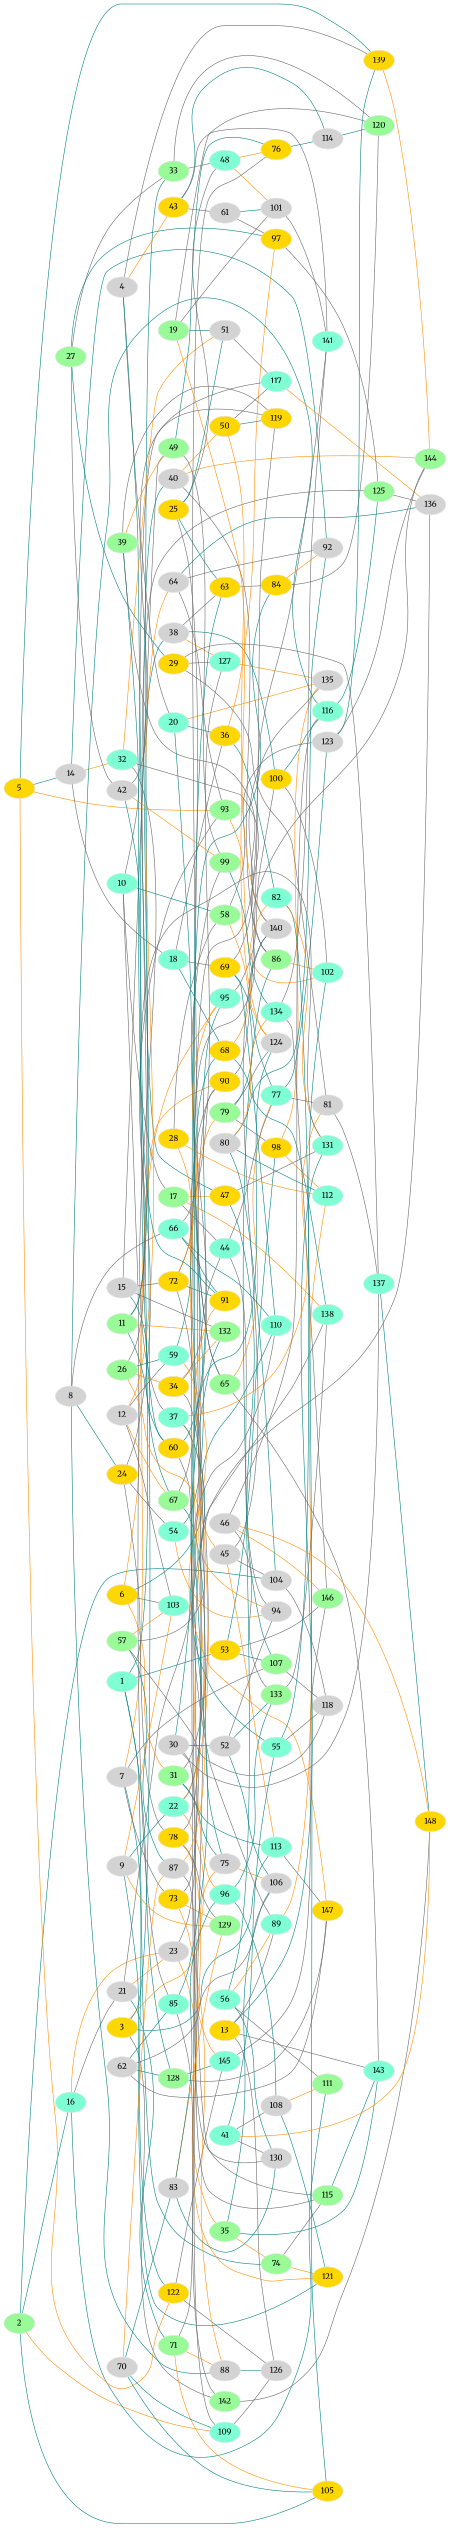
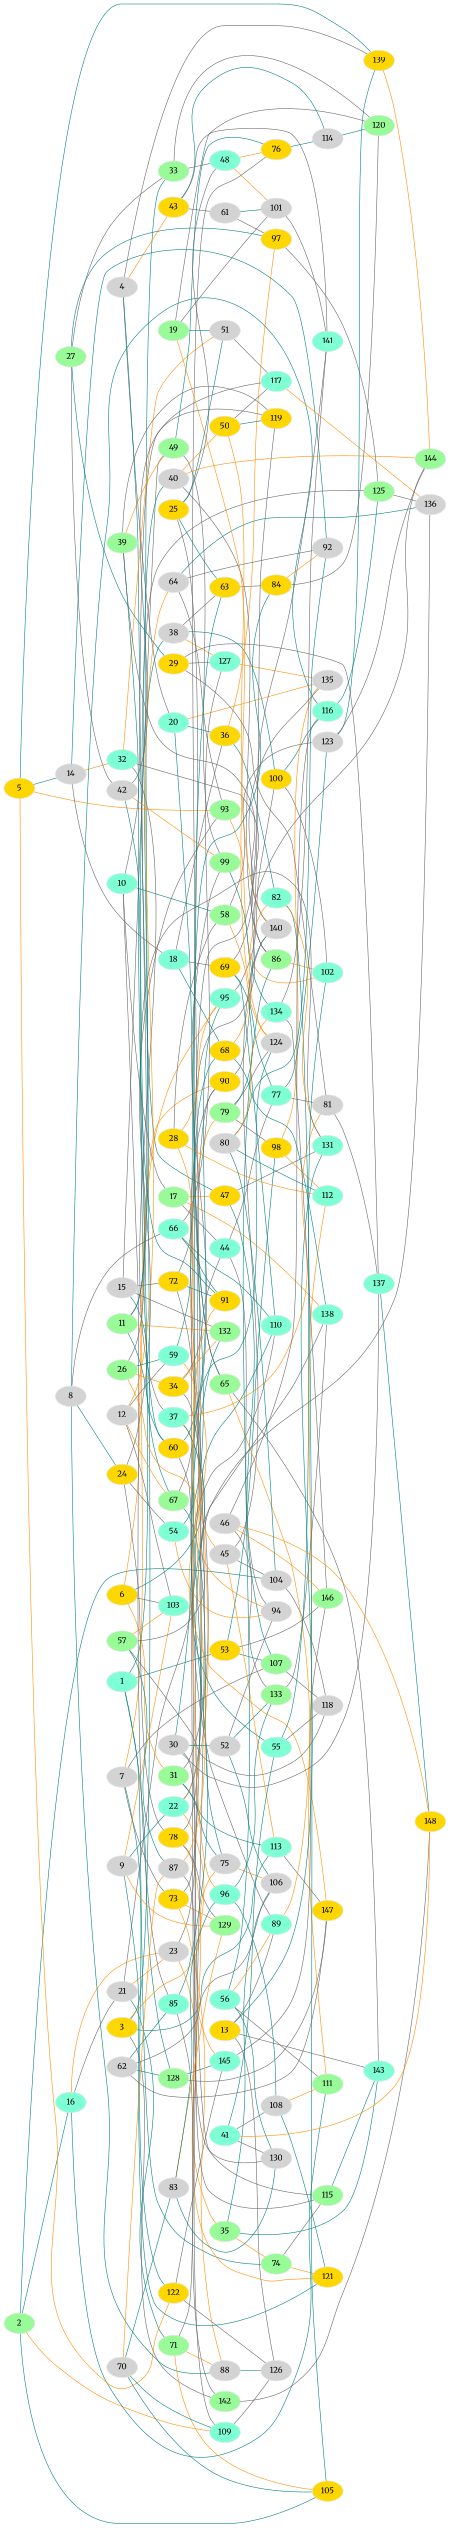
(195, 1138) -> (203, 1036)
(255, 1241) -> (308, 1676)
